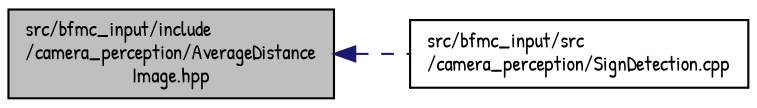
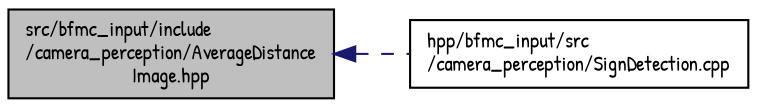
(579, 54) -> (579, 54)
